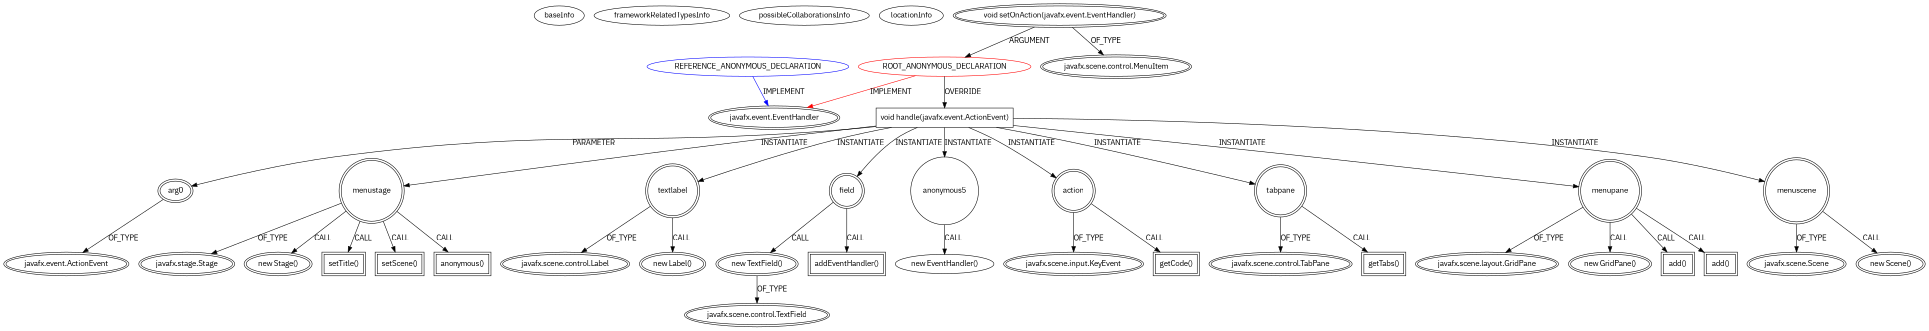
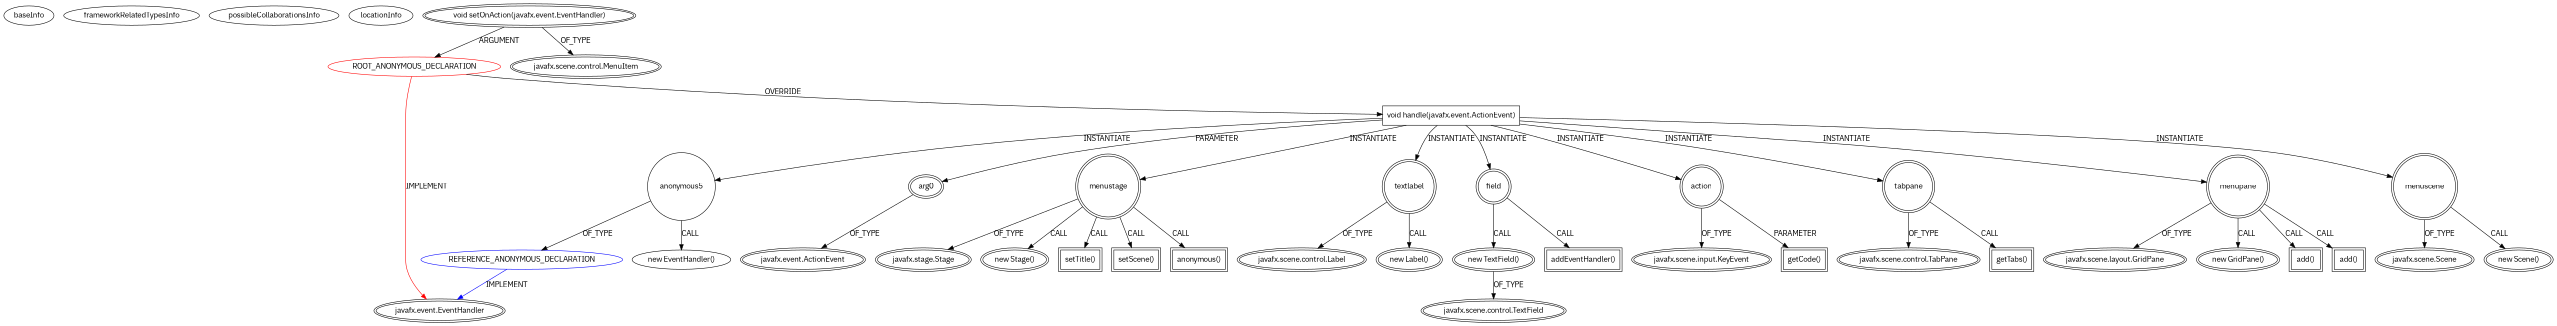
none -> (599, 224)
(1154, 238) -> (1795, 234)
